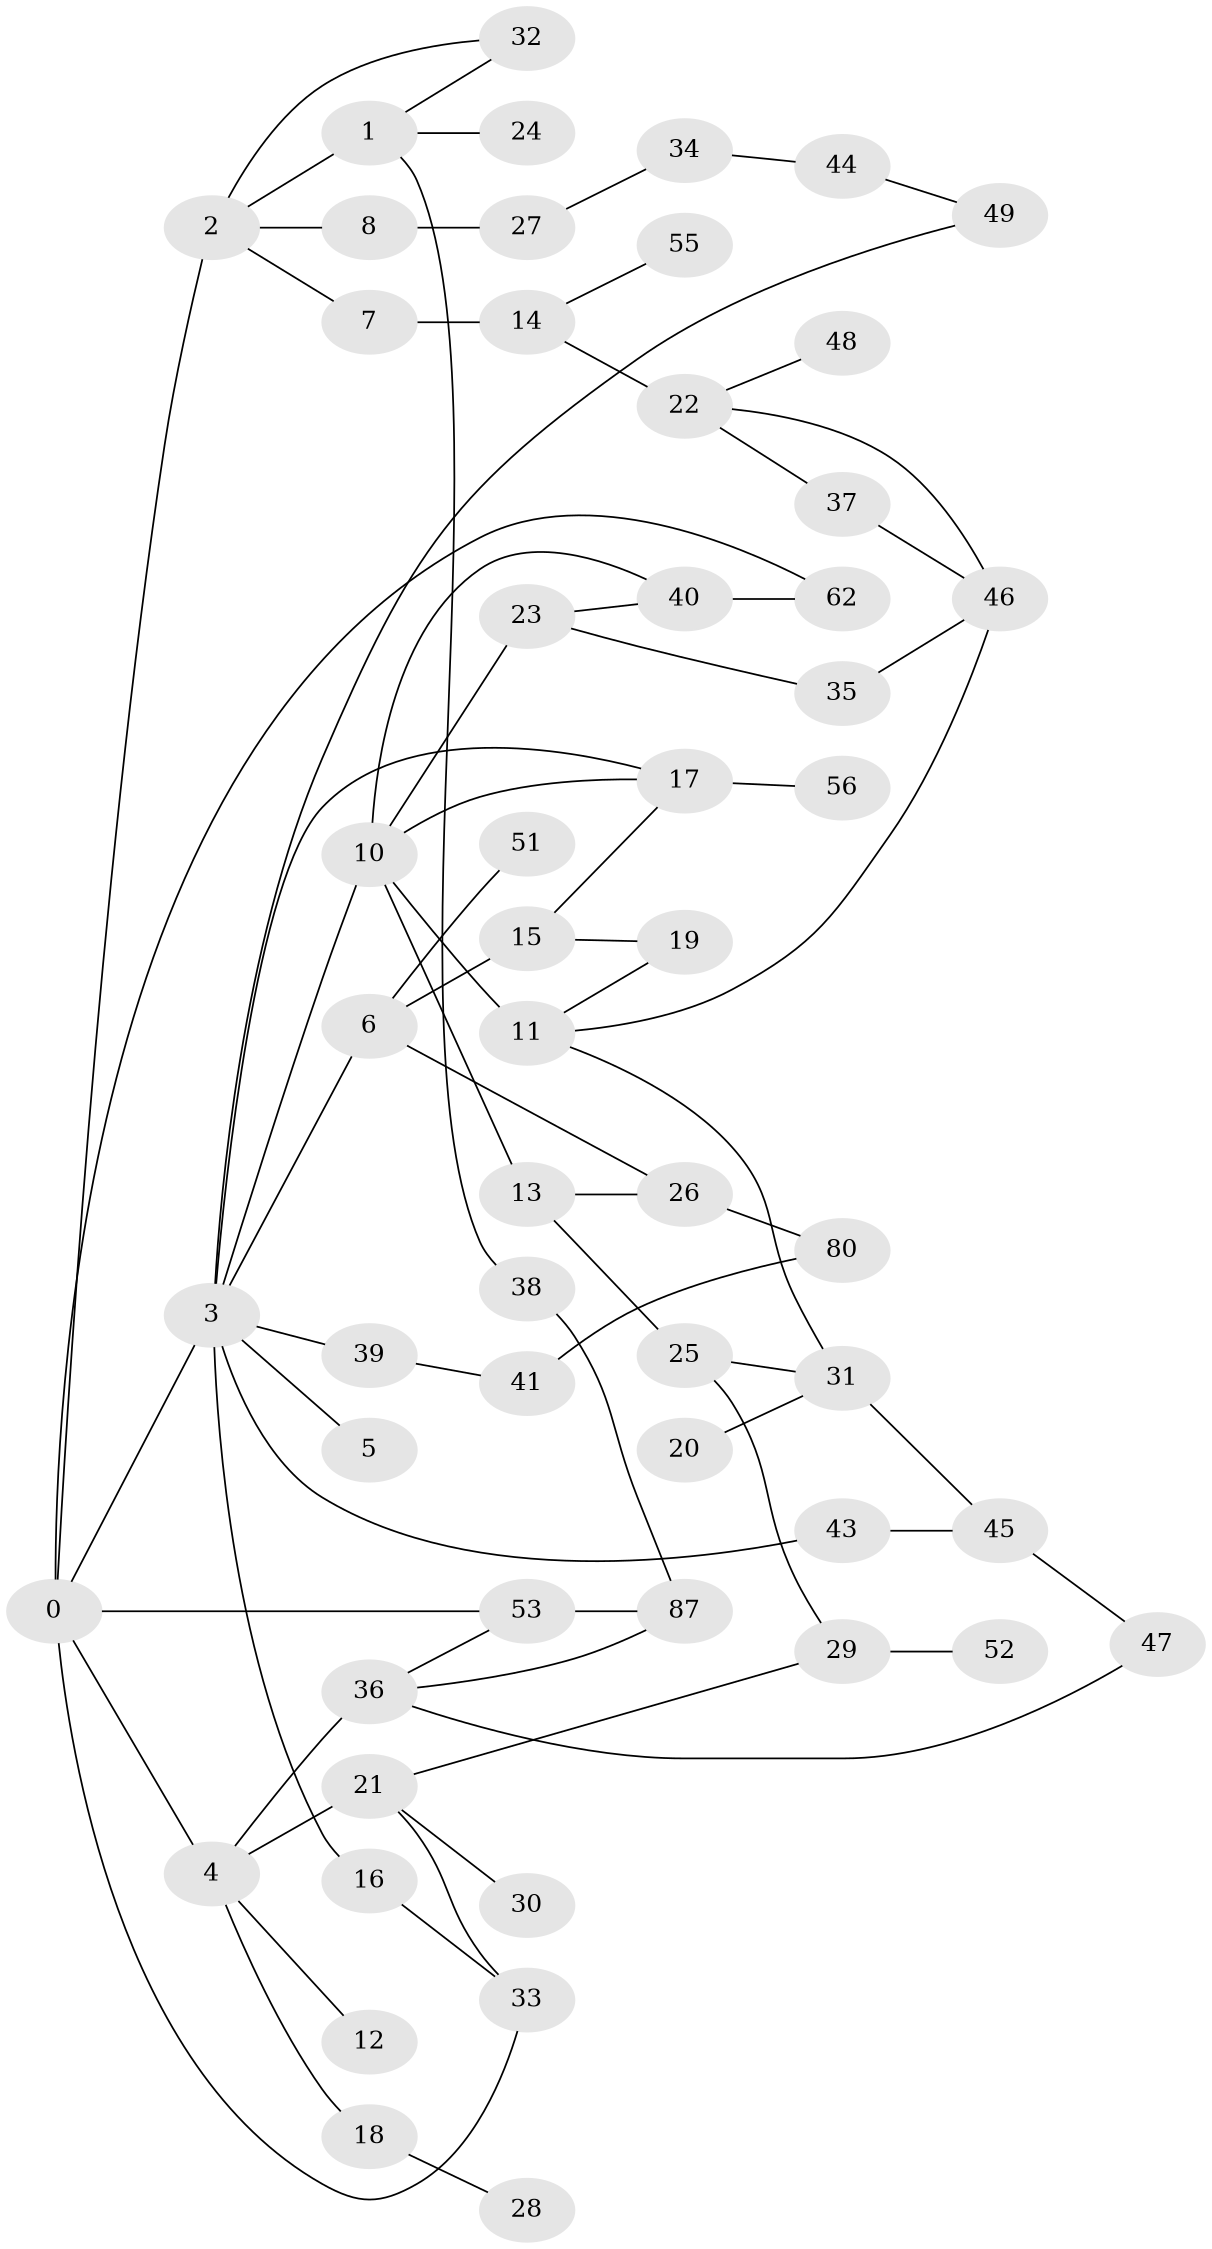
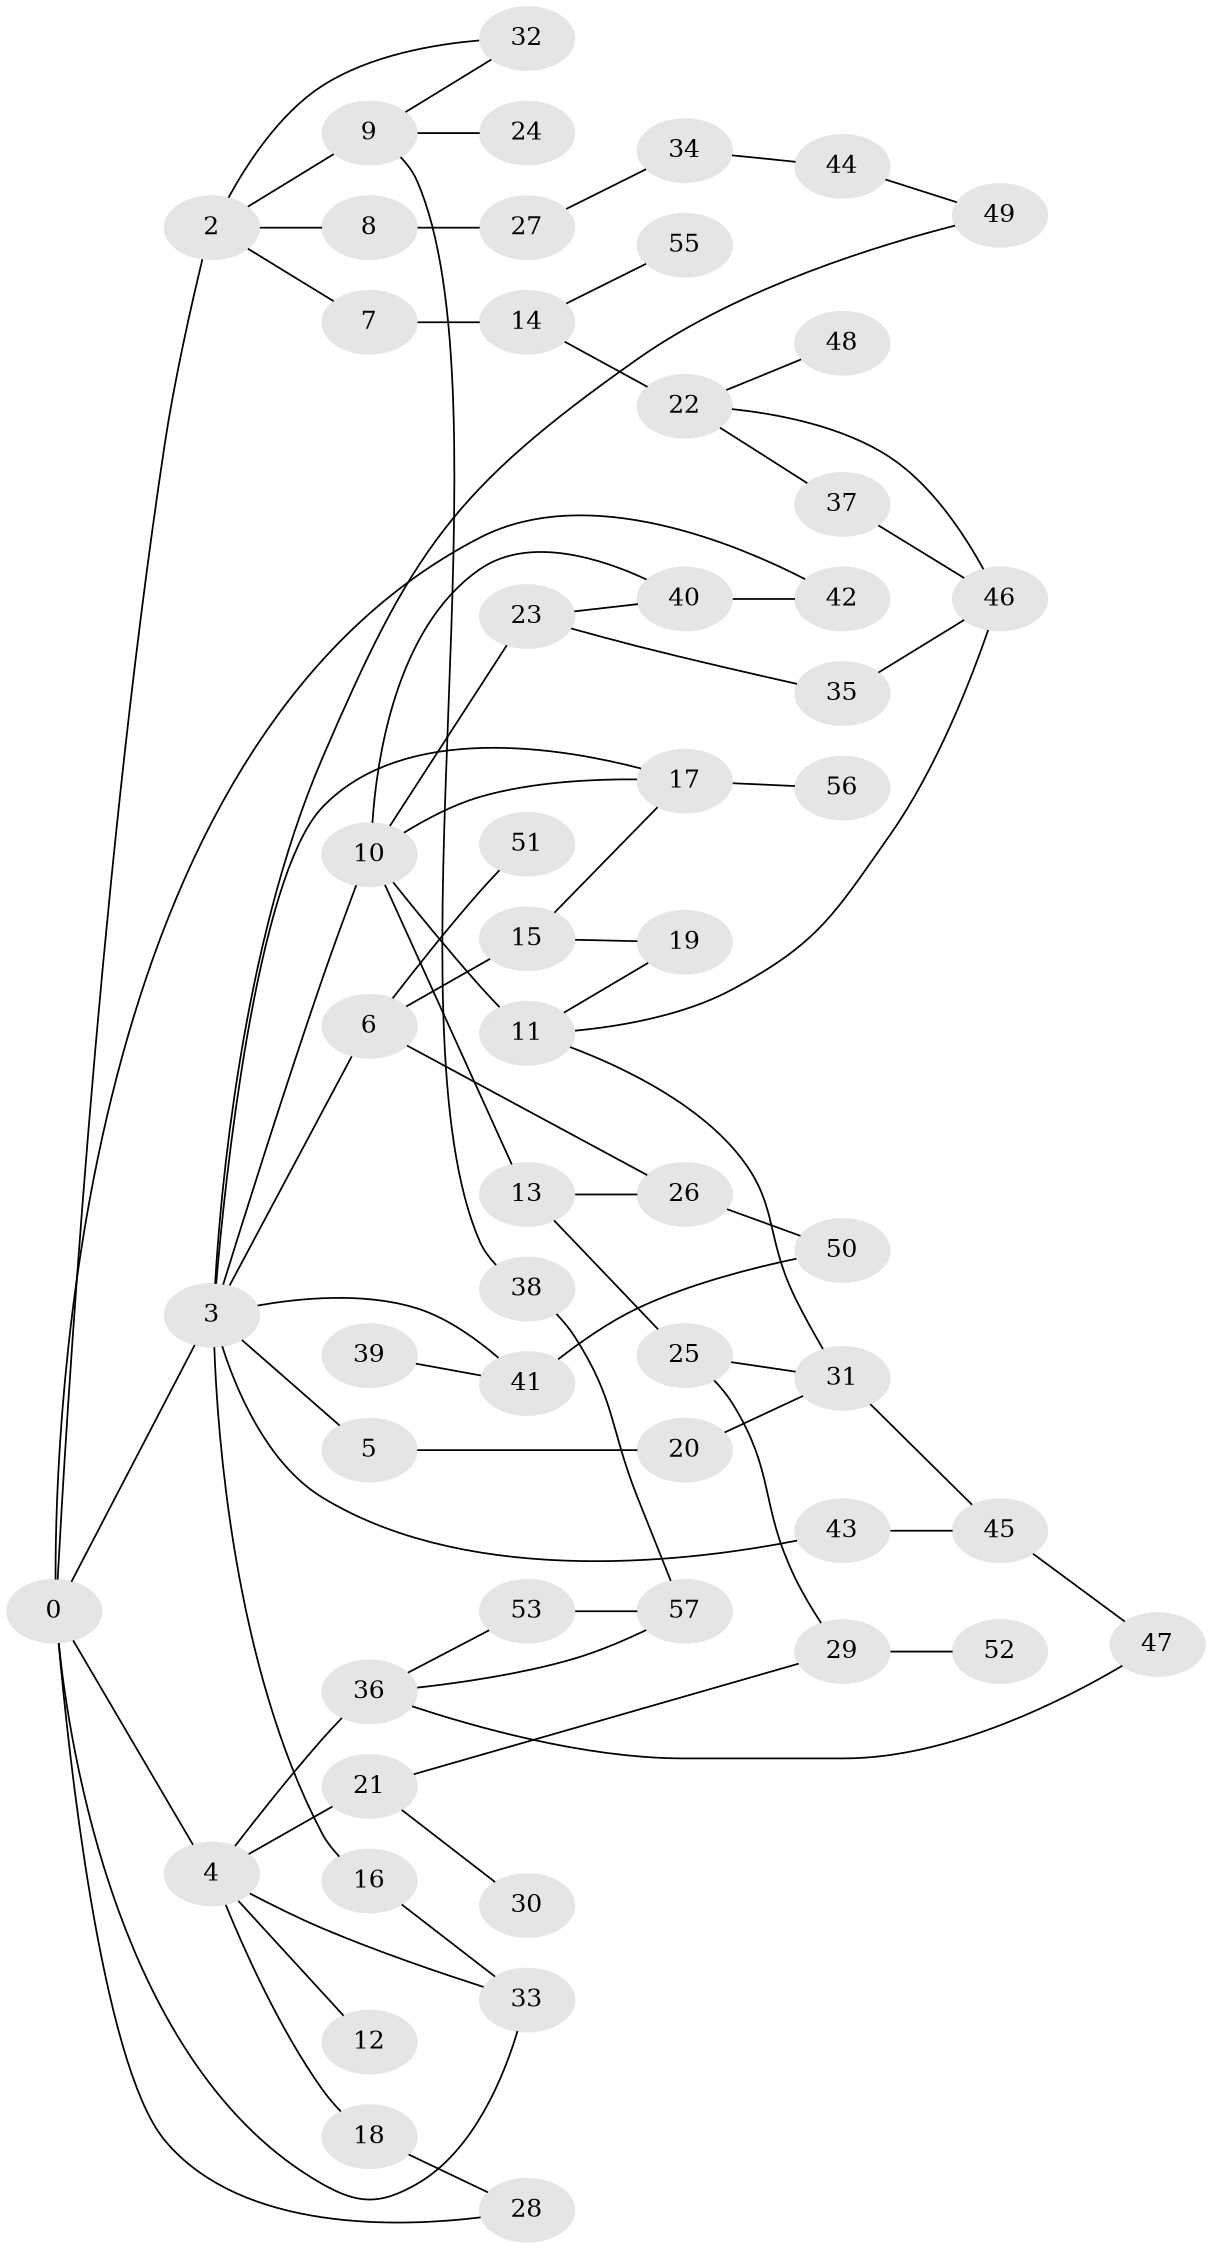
(370, 133) -> (370, 133)
(842, 599) -> (842, 599)
(842, 1250) -> (842, 1250)
(291, 1335) -> (385, 1301)
none -> (527, 1450)
(291, 1611) -> (128, 2062)
(685, 1611) -> (685, 1611)
(448, 1893) -> (365, 1945)
